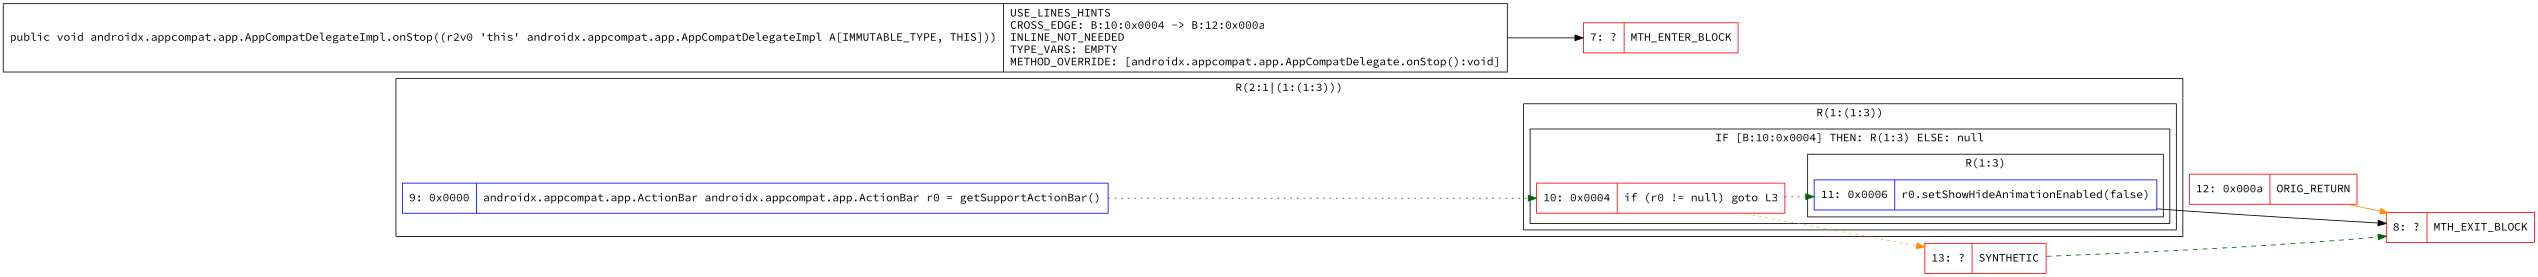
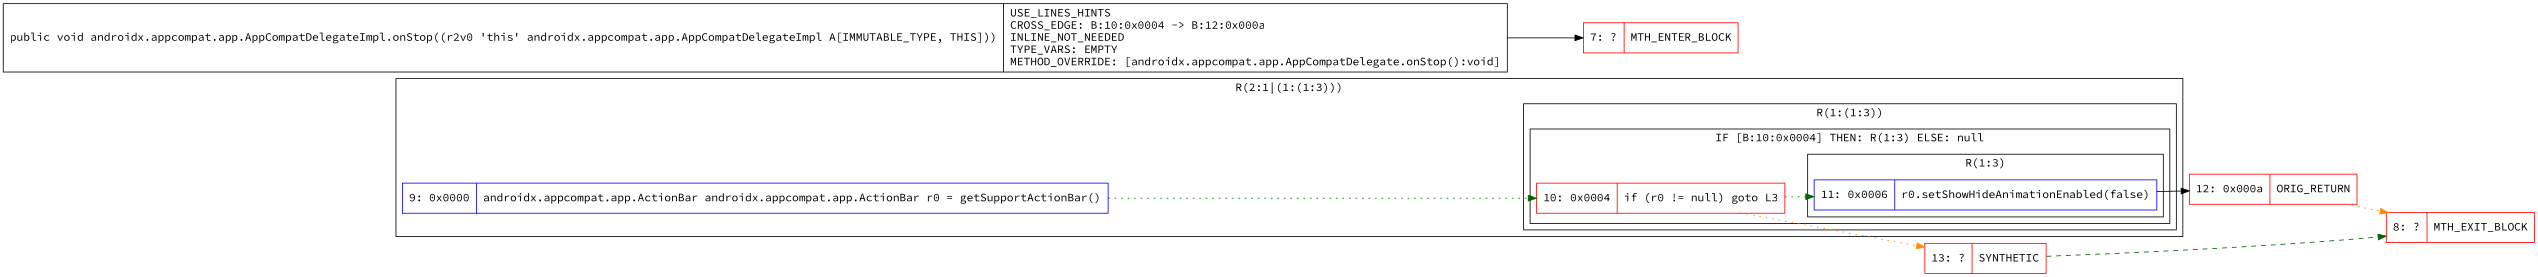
(2363, 208) -> (2363, 208)
(2267, 216) -> (2169, 191)
